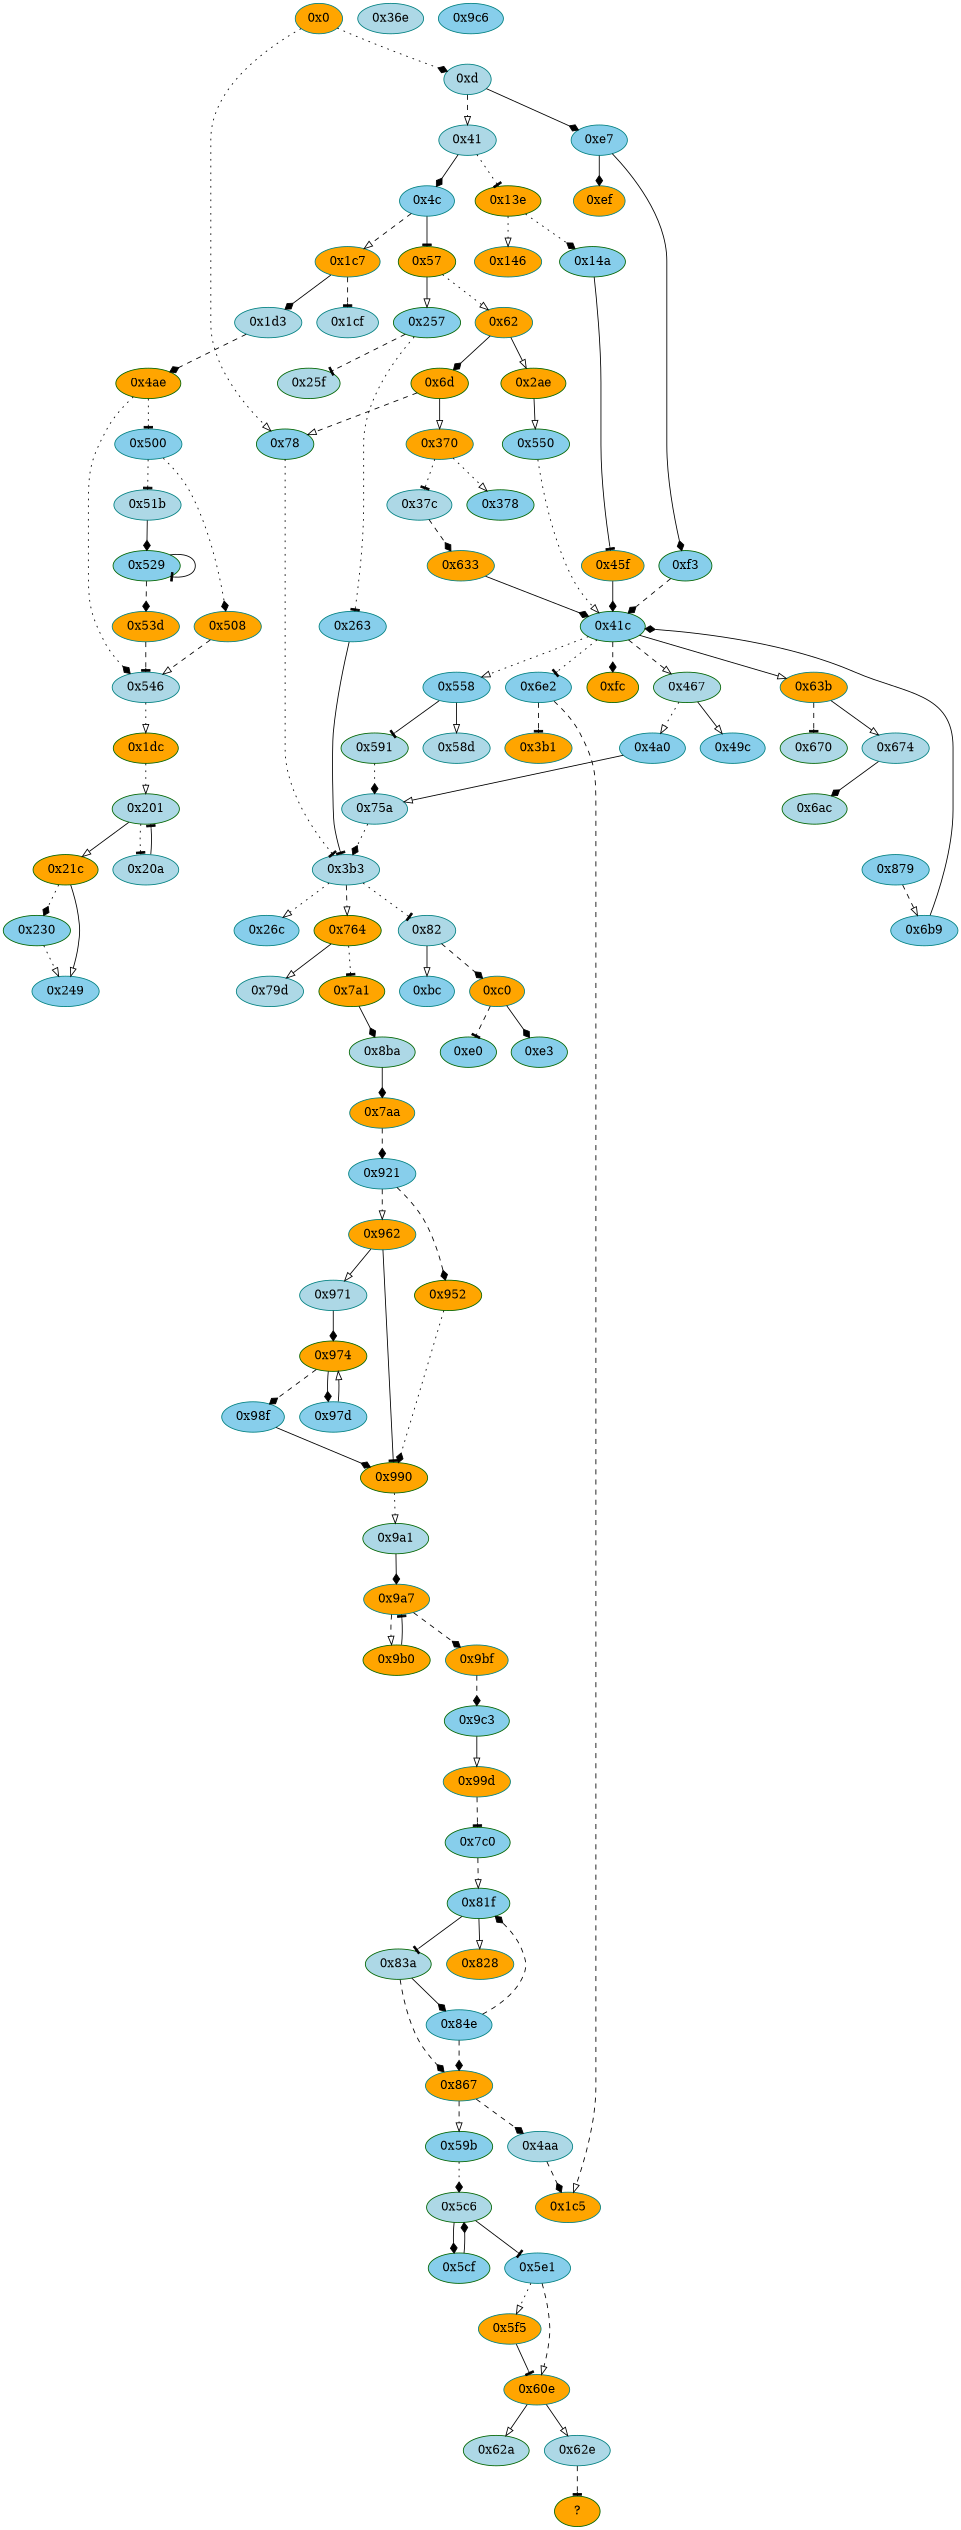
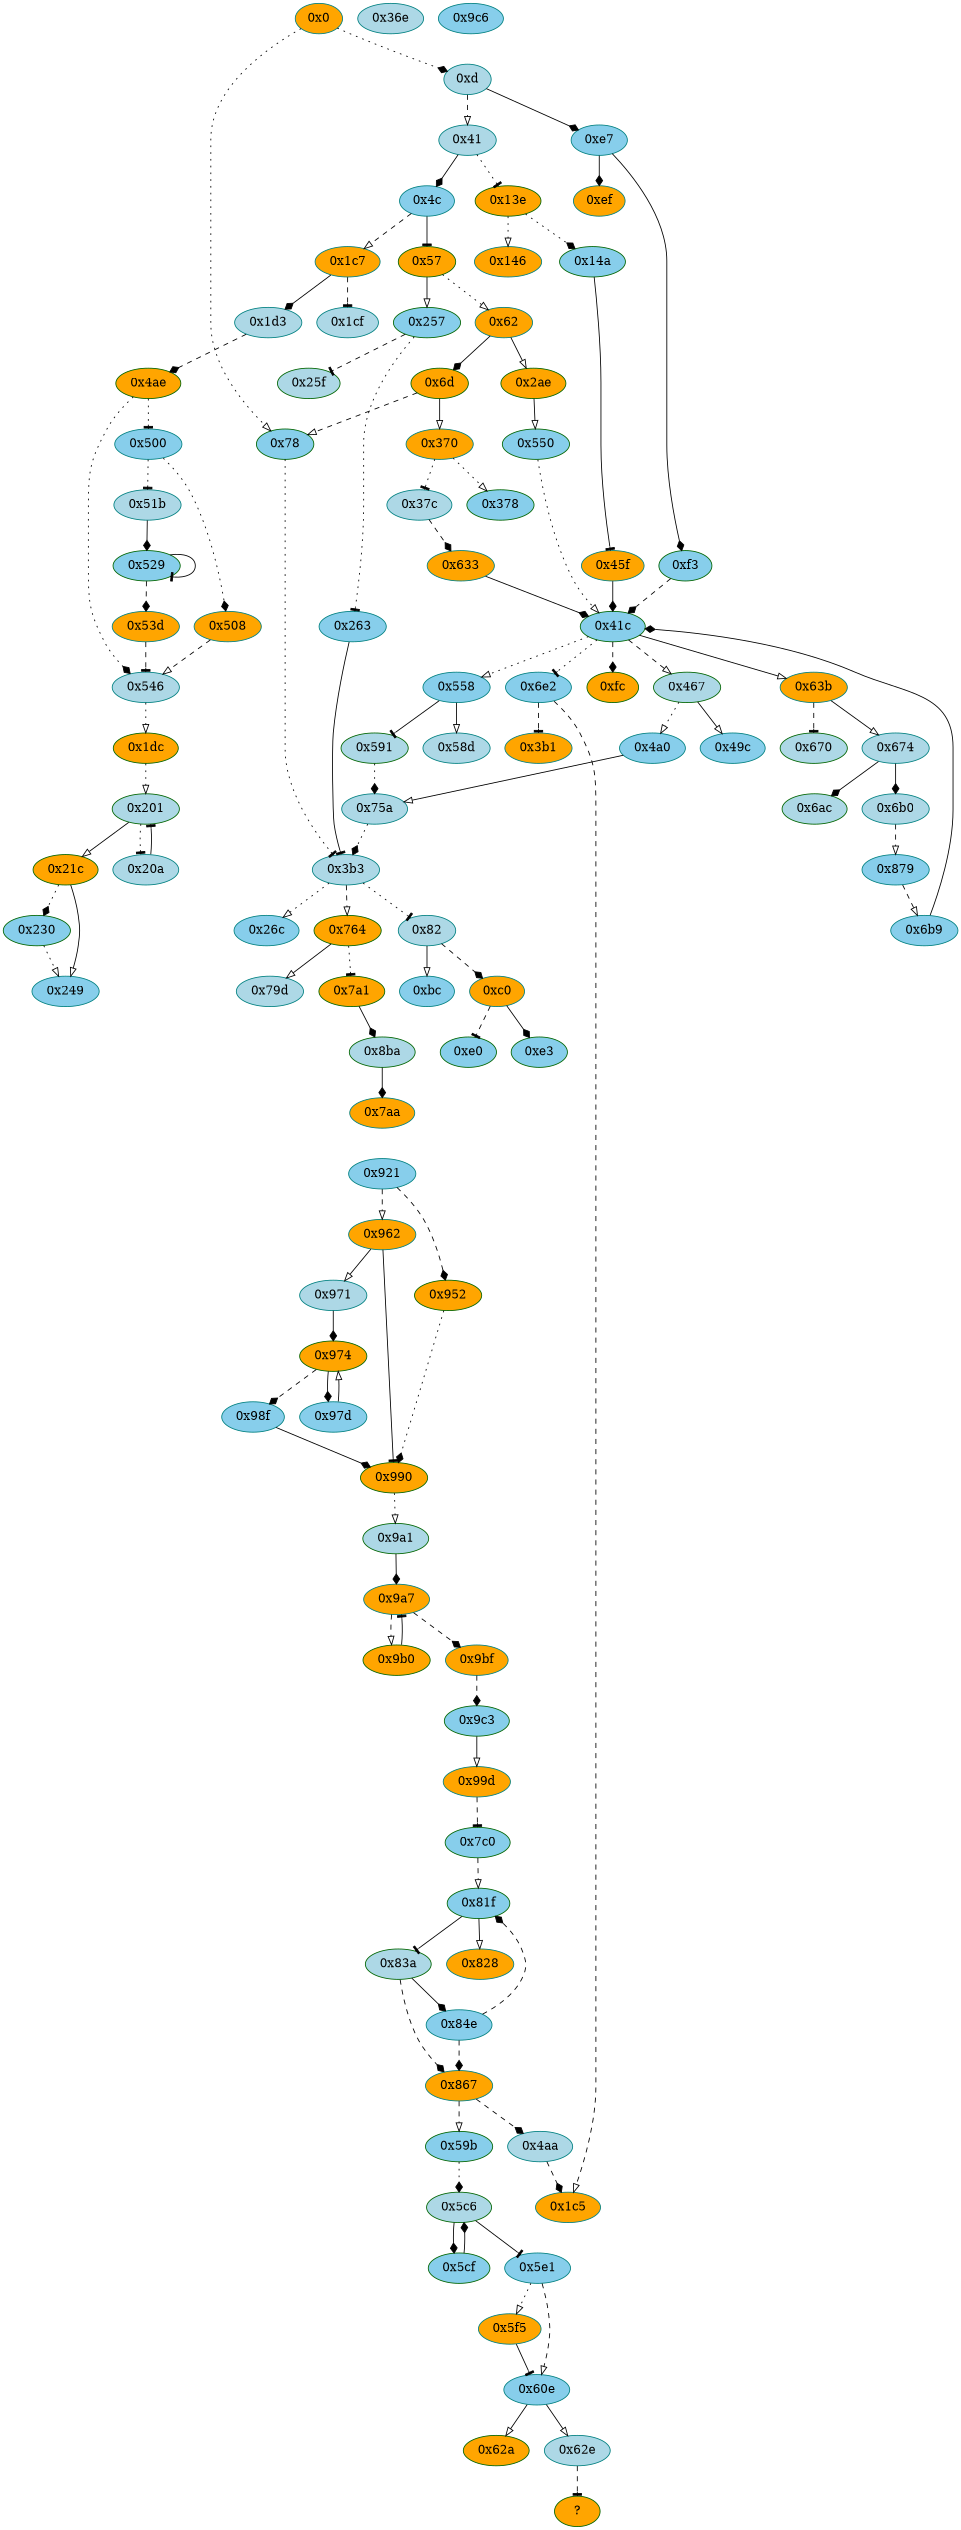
none -> (896, 809)
(382, 1138) -> none
(537, 2390) -> (537, 2390)
(496, 2451) -> (496, 2451)
